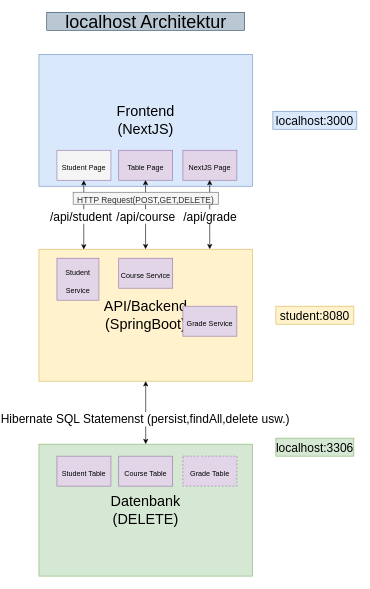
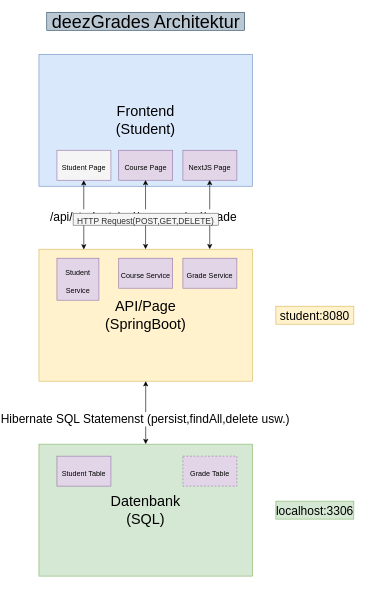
(146, 21) -> (146, 21)
(146, 120) -> (146, 120)
(315, 120) -> none
(146, 165) -> (146, 165)
(146, 198) -> (146, 219)
(146, 315) -> (146, 315)
(210, 321) -> (210, 273)
(315, 447) -> (315, 510)
(146, 471) -> none
(146, 510) -> (146, 510)
